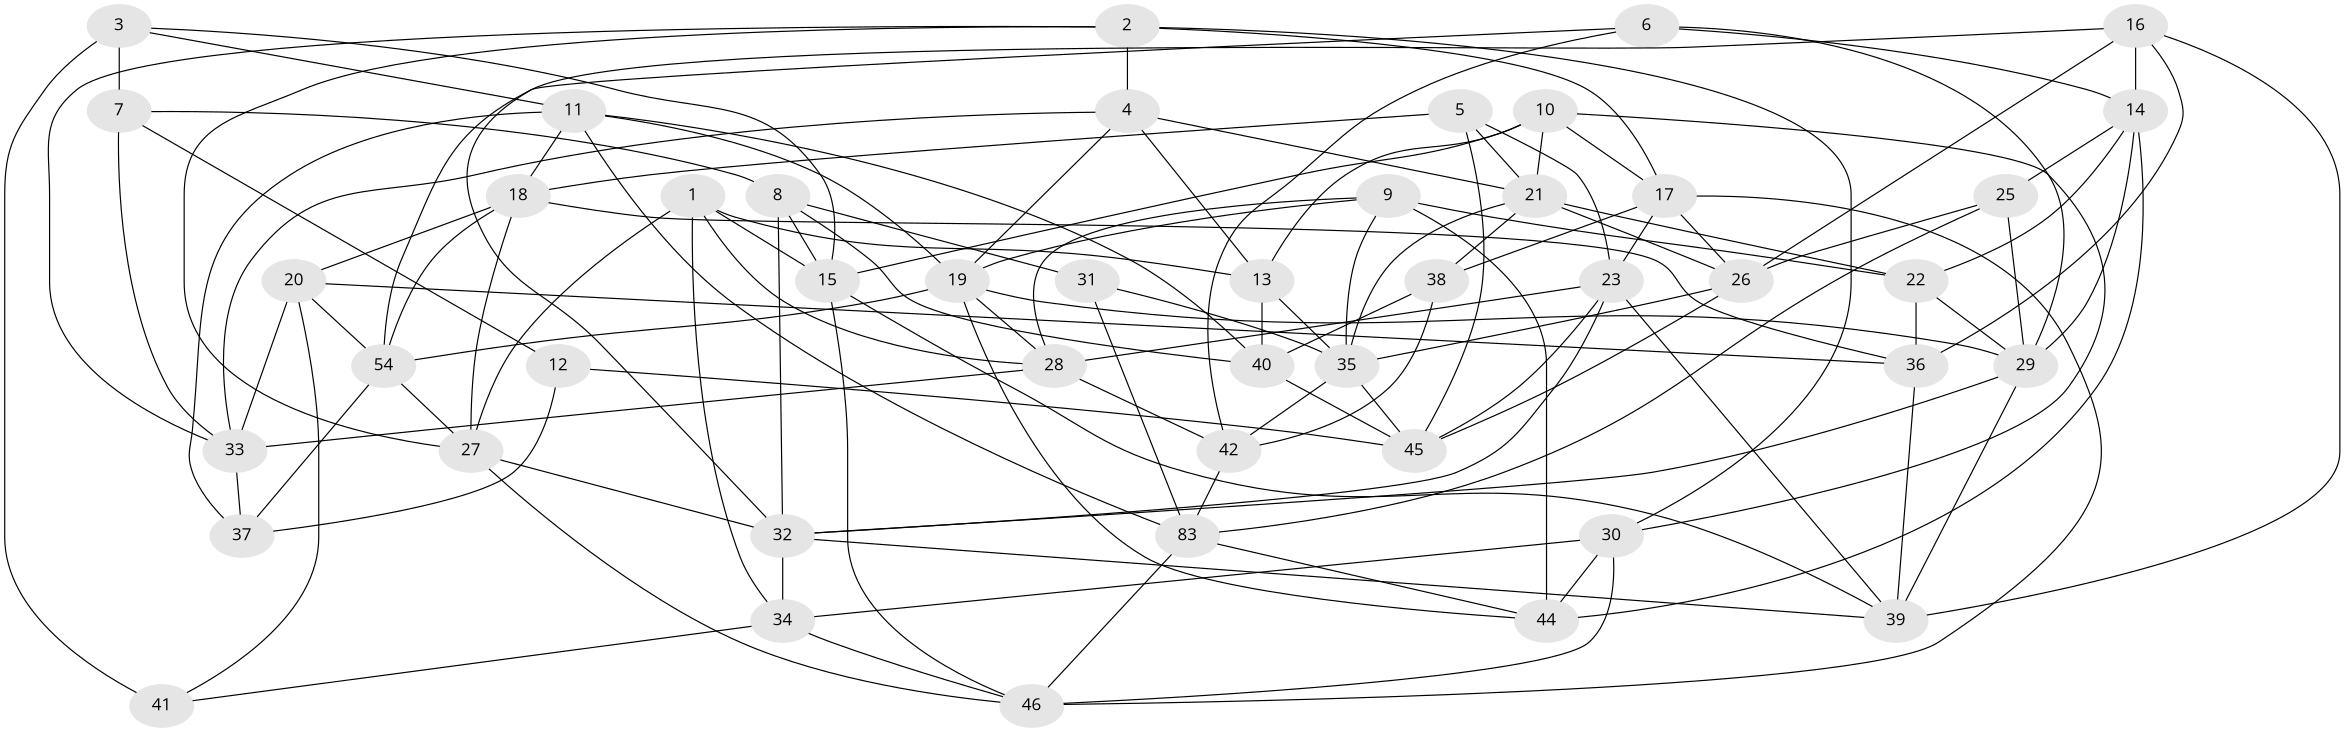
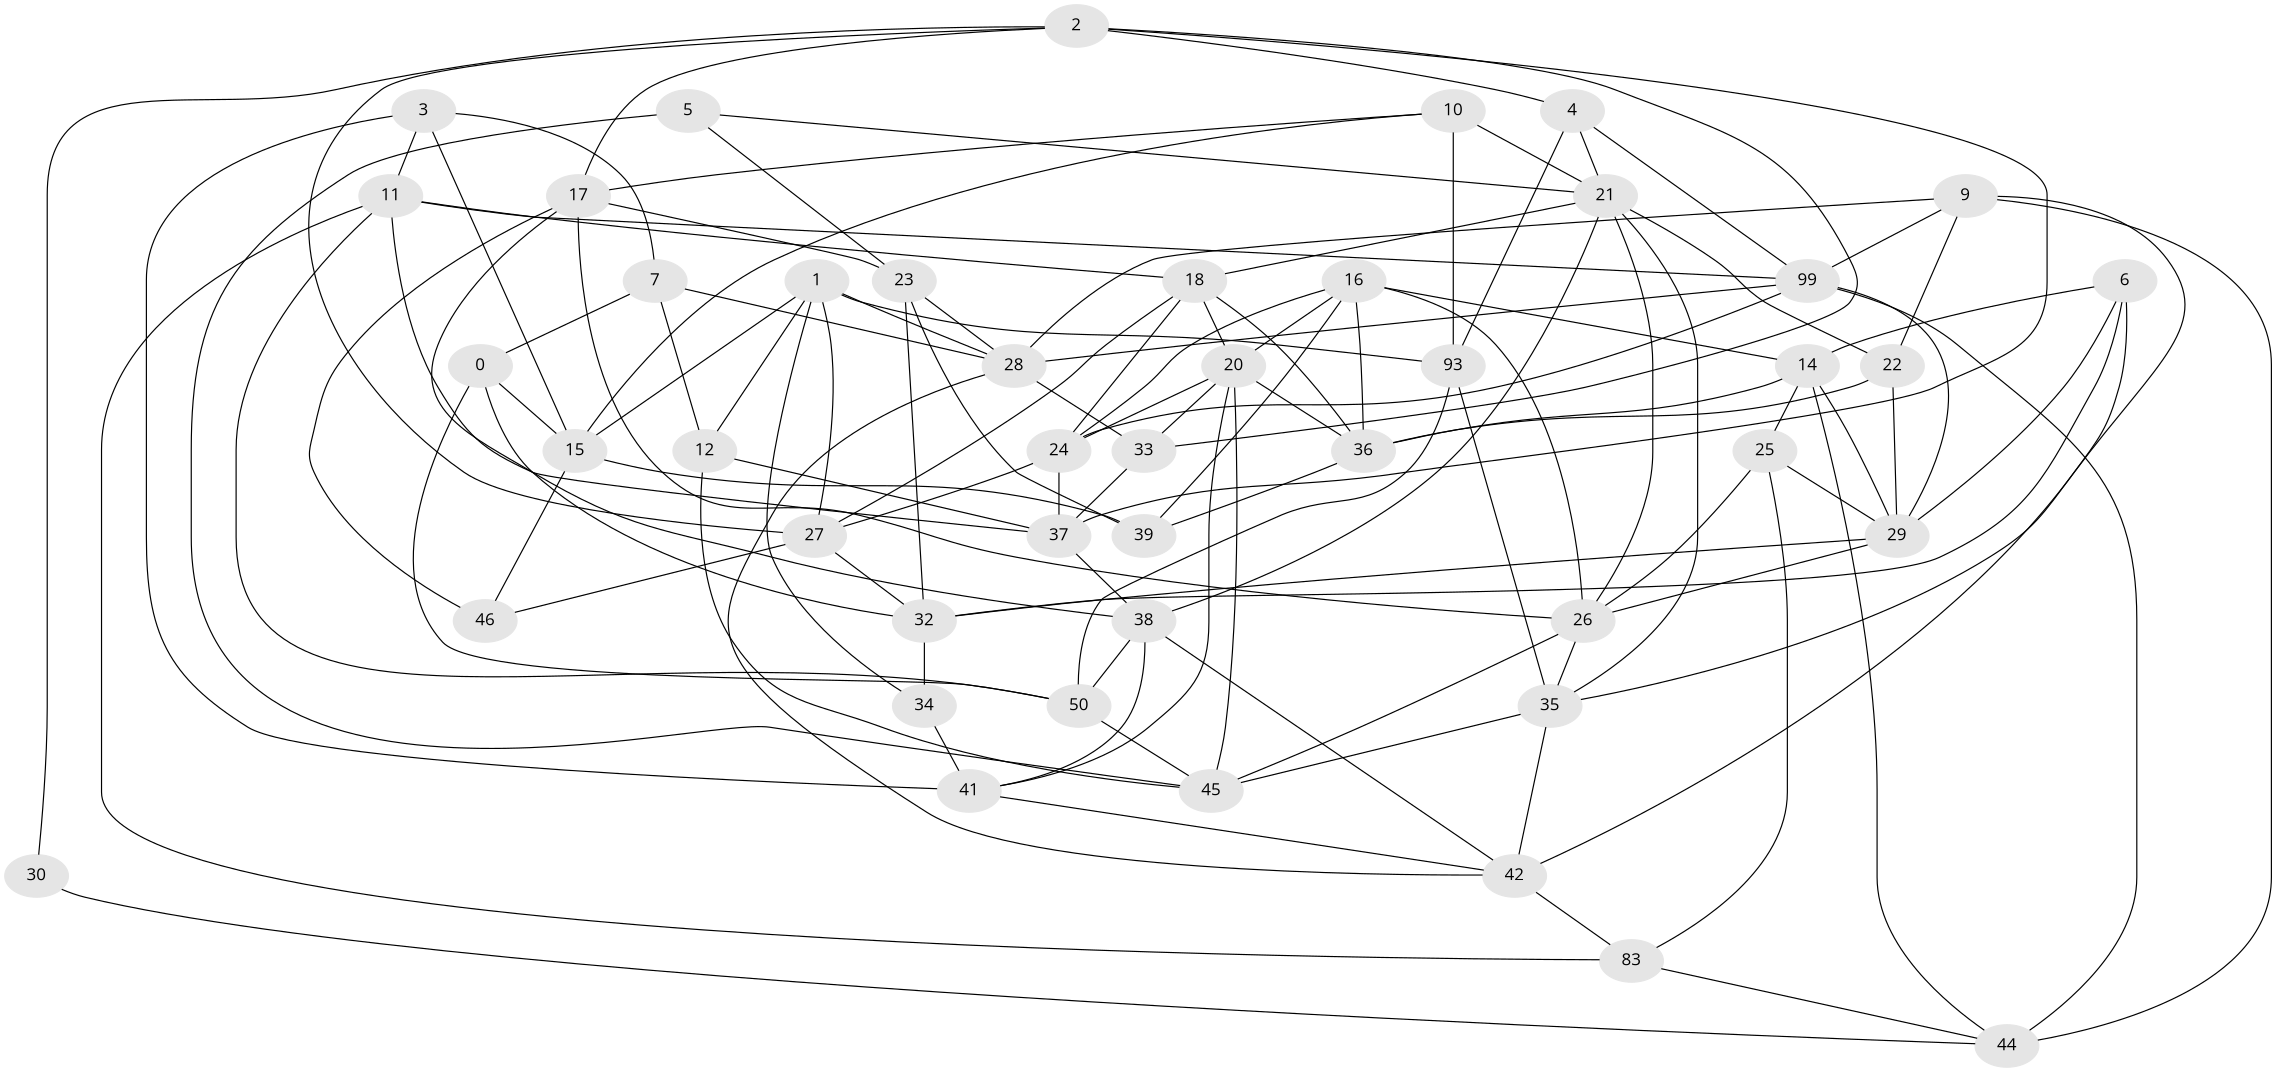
(988, 146) -> (1365, 246)
(574, 155) -> none
(778, 196) -> (480, 366)
(2047, 218) -> (1667, 407)
none -> (2047, 271)
(957, 281) -> (1807, 281)
(1087, 281) -> none
(1262, 281) -> (1453, 366)
(135, 295) -> (842, 325)
(2104, 295) -> none
none -> (1294, 324)
(384, 366) -> (1059, 451)
none -> (761, 366)
(1262, 366) -> (1079, 706)
(1527, 379) -> (1236, 579)
(1961, 494) -> (1759, 573)
(1313, 577) -> none
none -> (1103, 580)
(1178, 580) -> none
(1110, 621) -> none
(905, 667) -> none
(1374, 682) -> none
none -> (1104, 744)
none -> (1242, 833)
